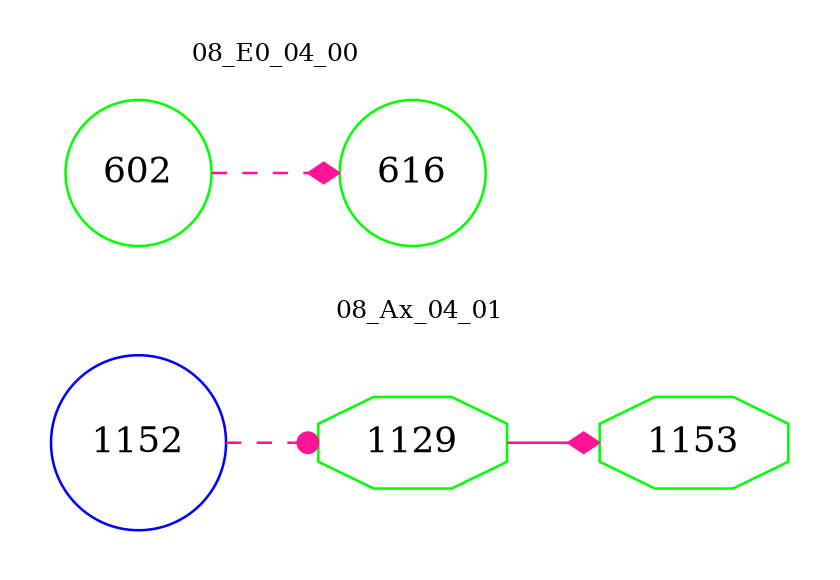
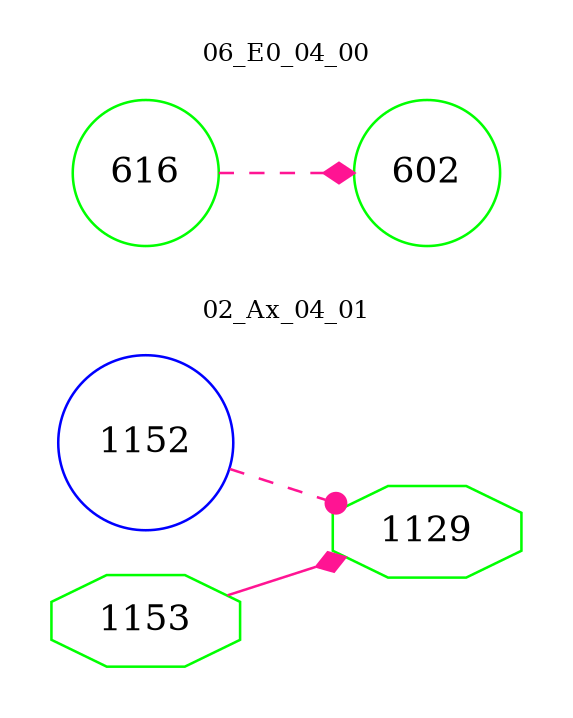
(276, 55) -> (286, 55)
(260, 173) -> (271, 173)
(420, 312) -> (286, 312)
(538, 443) -> (272, 581)
